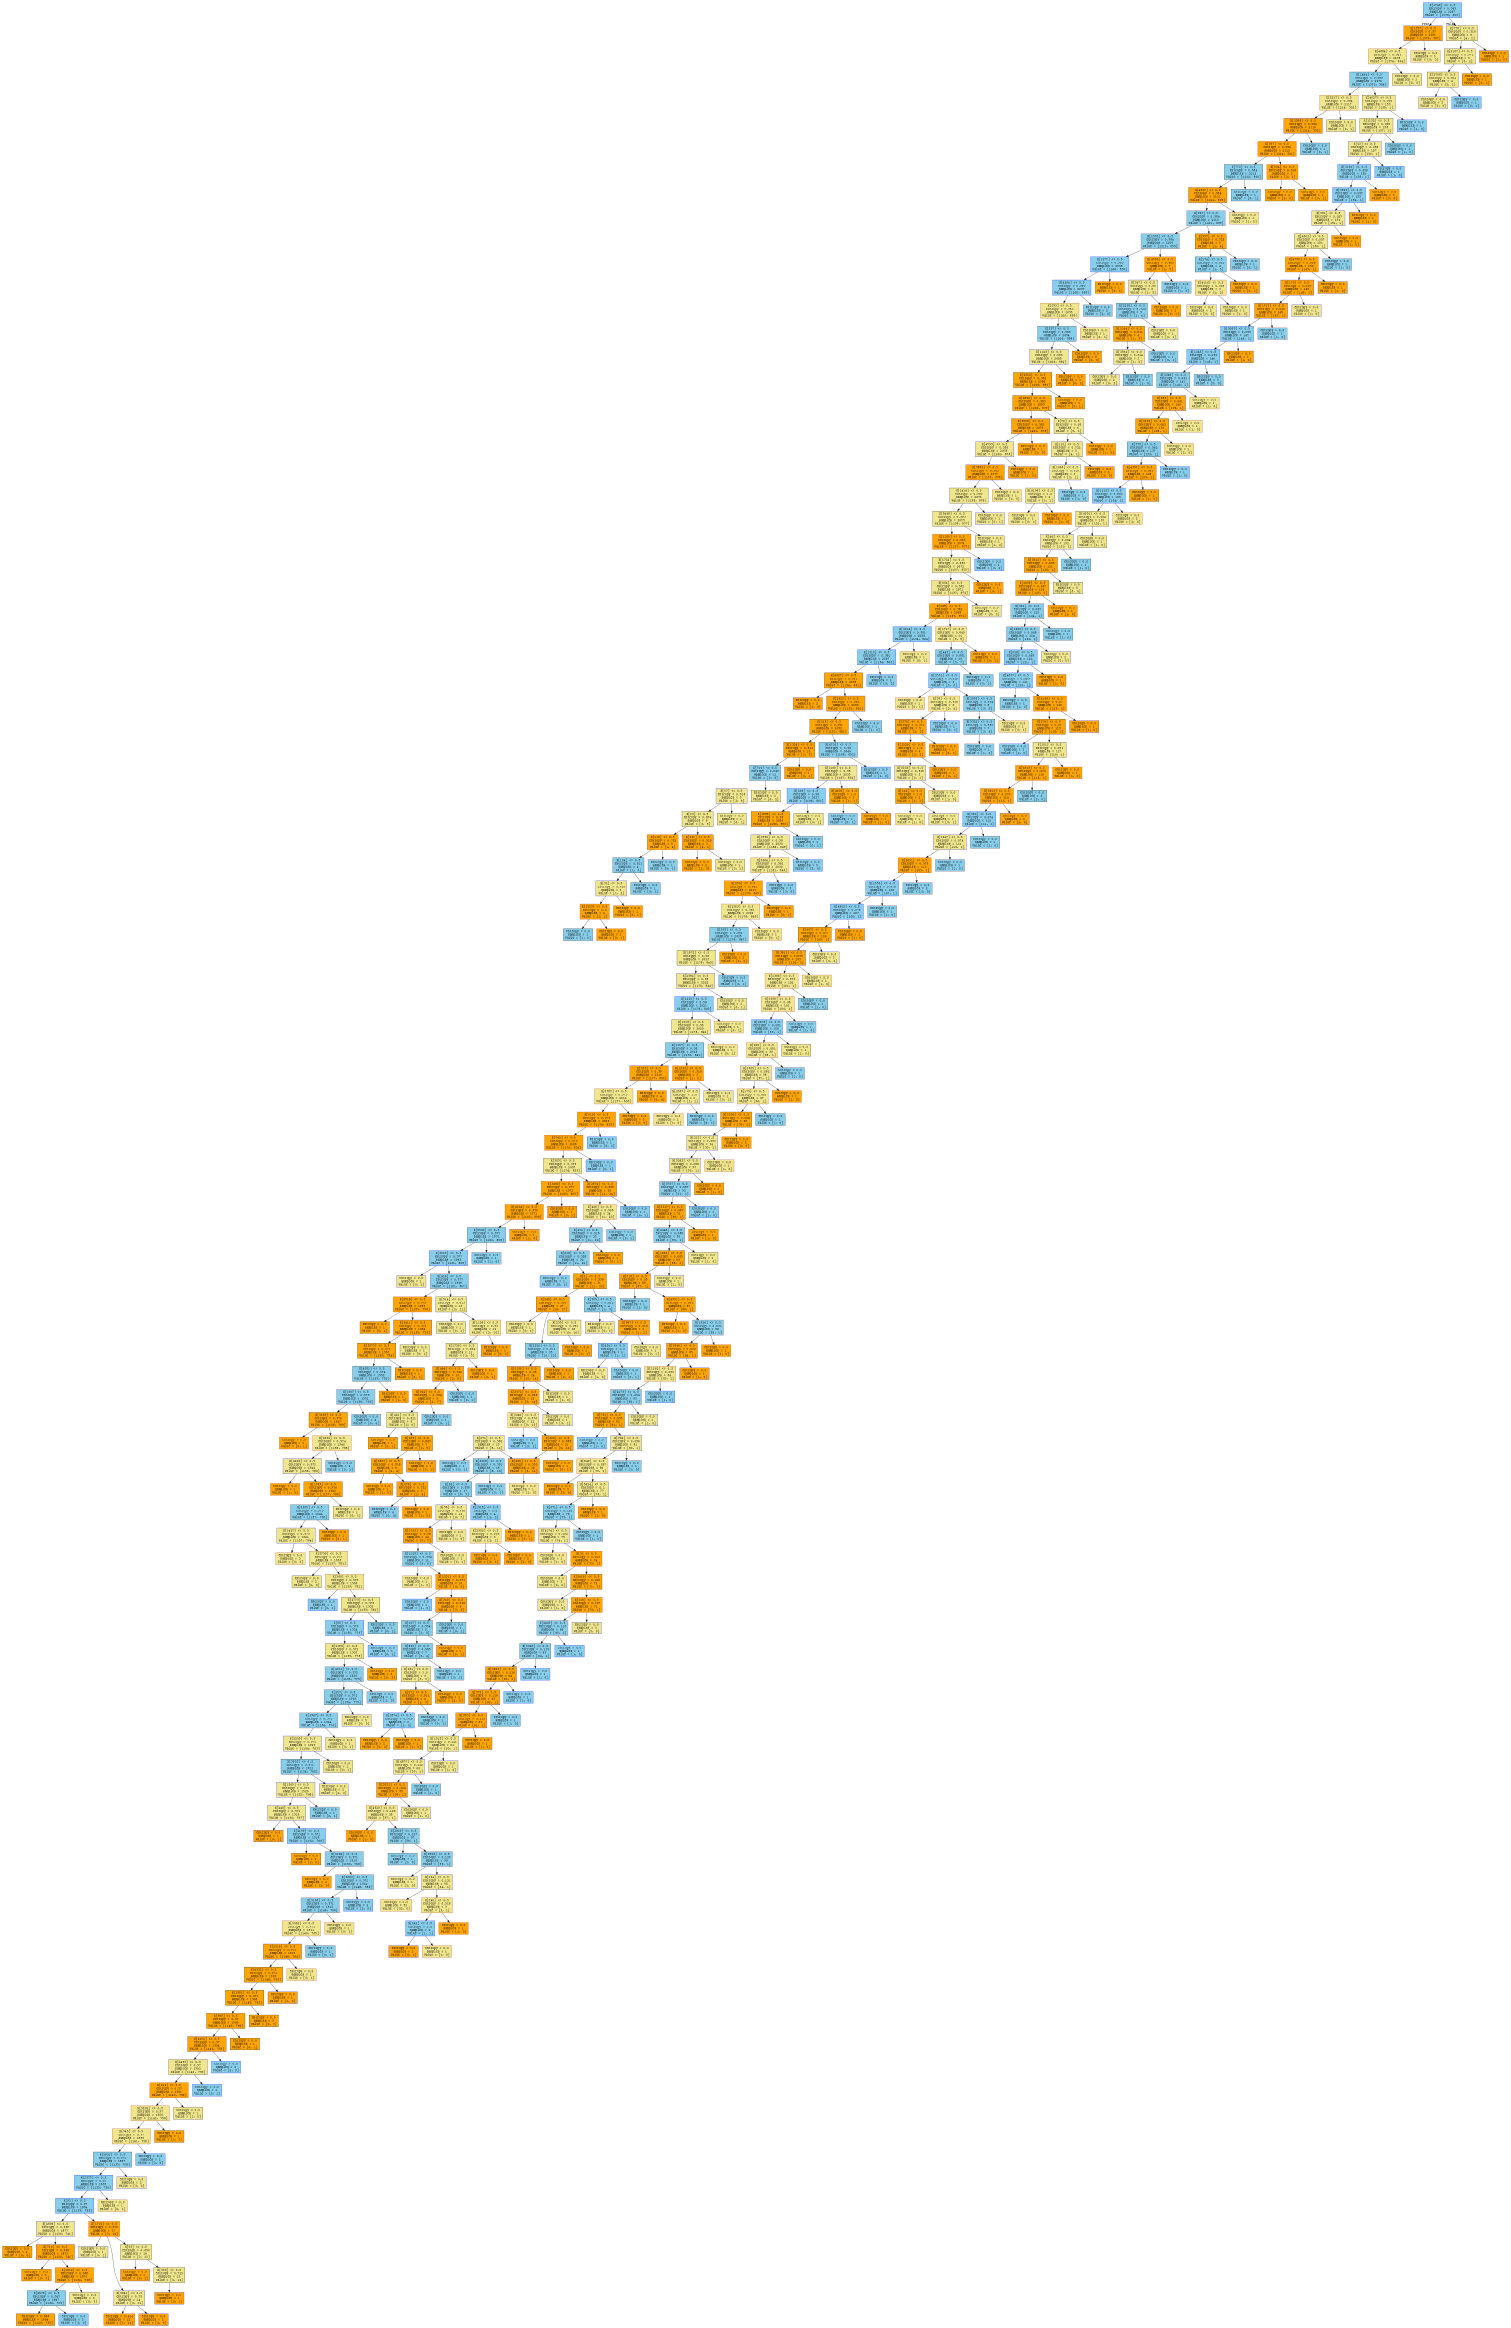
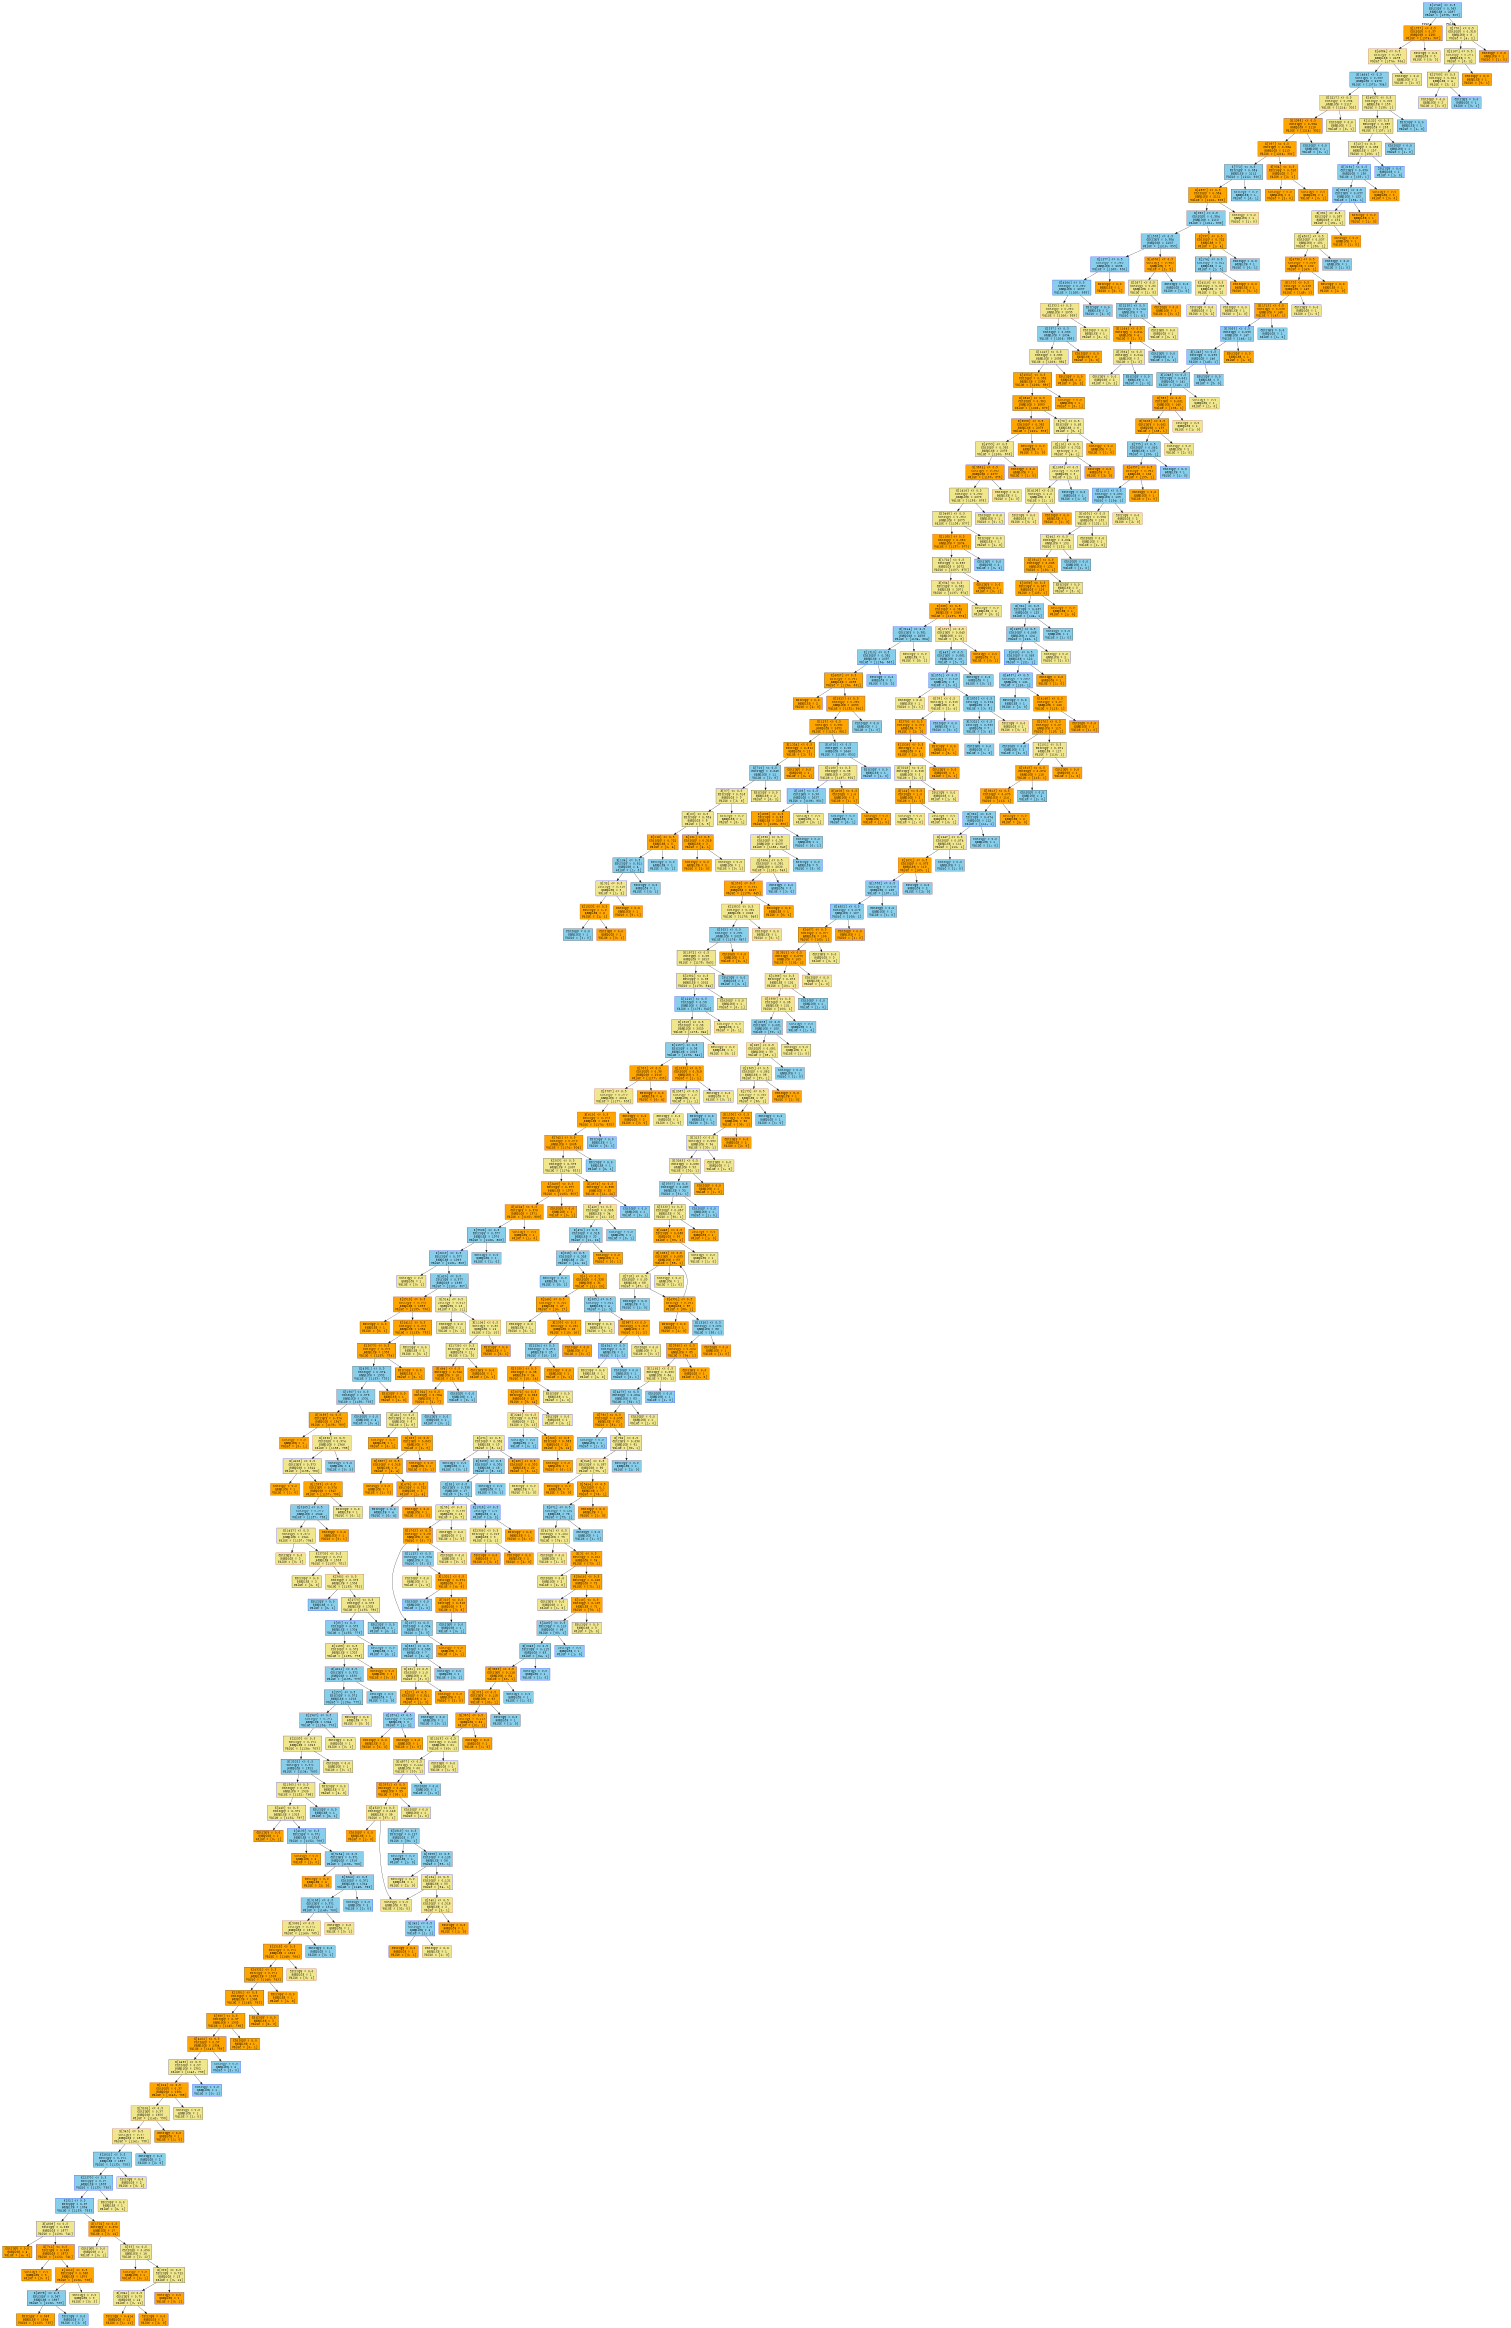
(1128, 344) -> (1131, 346)
(1067, 449) -> (1067, 449)
none -> (1054, 483)
none -> (749, 784)
(767, 1027) -> (767, 1027)
(670, 1212) -> (670, 1212)
(669, 1235) -> (669, 1235)
(669, 1246) -> (687, 1282)
(635, 1281) -> (635, 1281)
(544, 1326) -> (554, 1338)
(564, 1328) -> (564, 1328)
(524, 1374) -> (524, 1374)
(542, 1454) -> none
(593, 1489) -> (593, 1489)
(435, 1616) -> (392, 1581)
(392, 1824) -> (380, 1860)
(113, 2263) -> (150, 2286)
